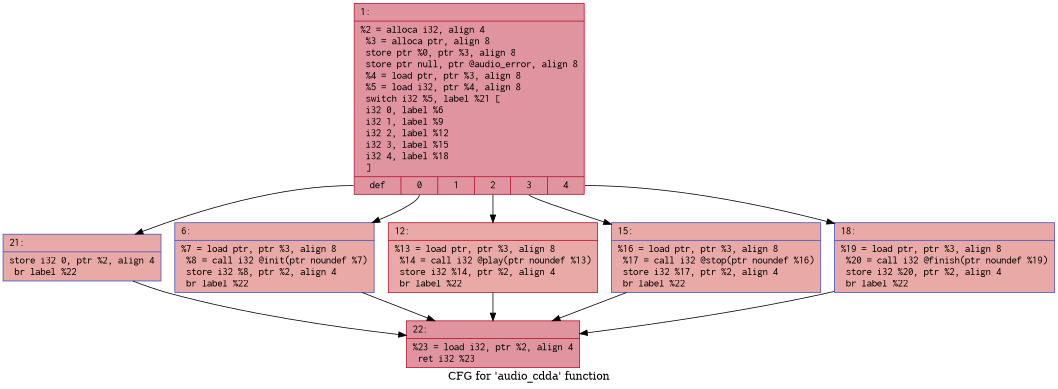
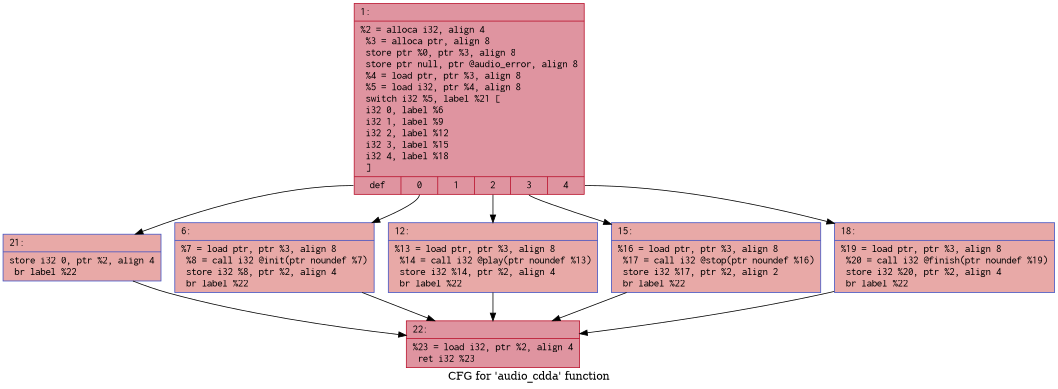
(493, 258) -> (493, 258)
(698, 272) -> (698, 272)
